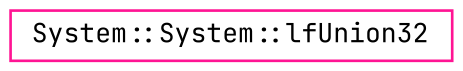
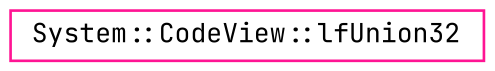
(231, 36) -> (247, 36)
